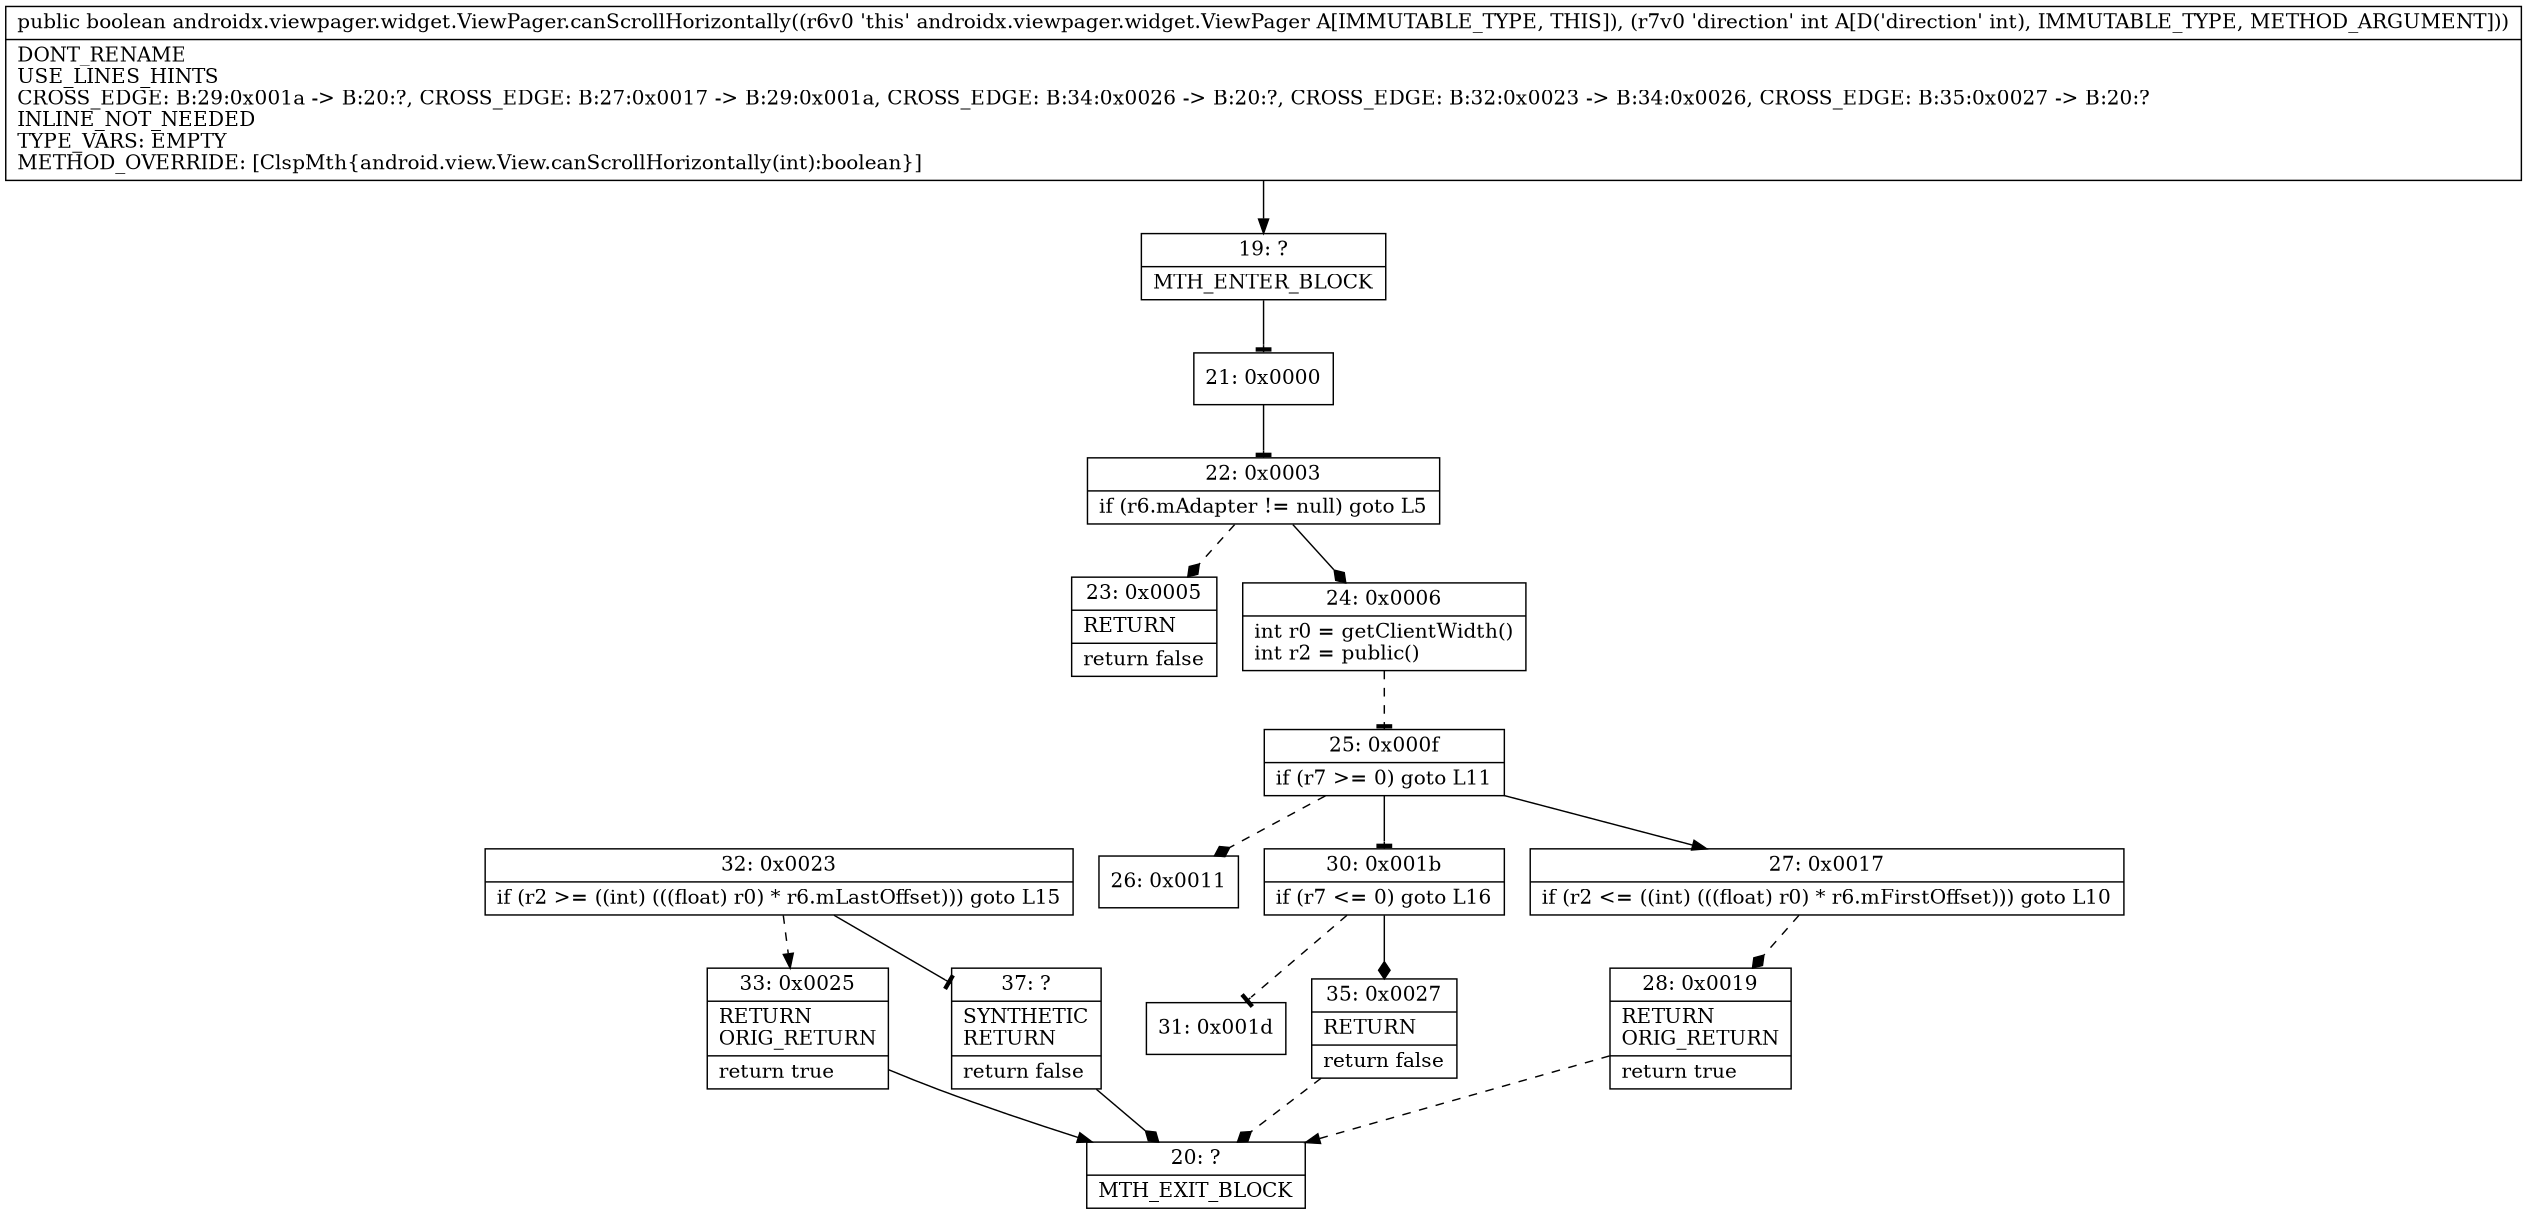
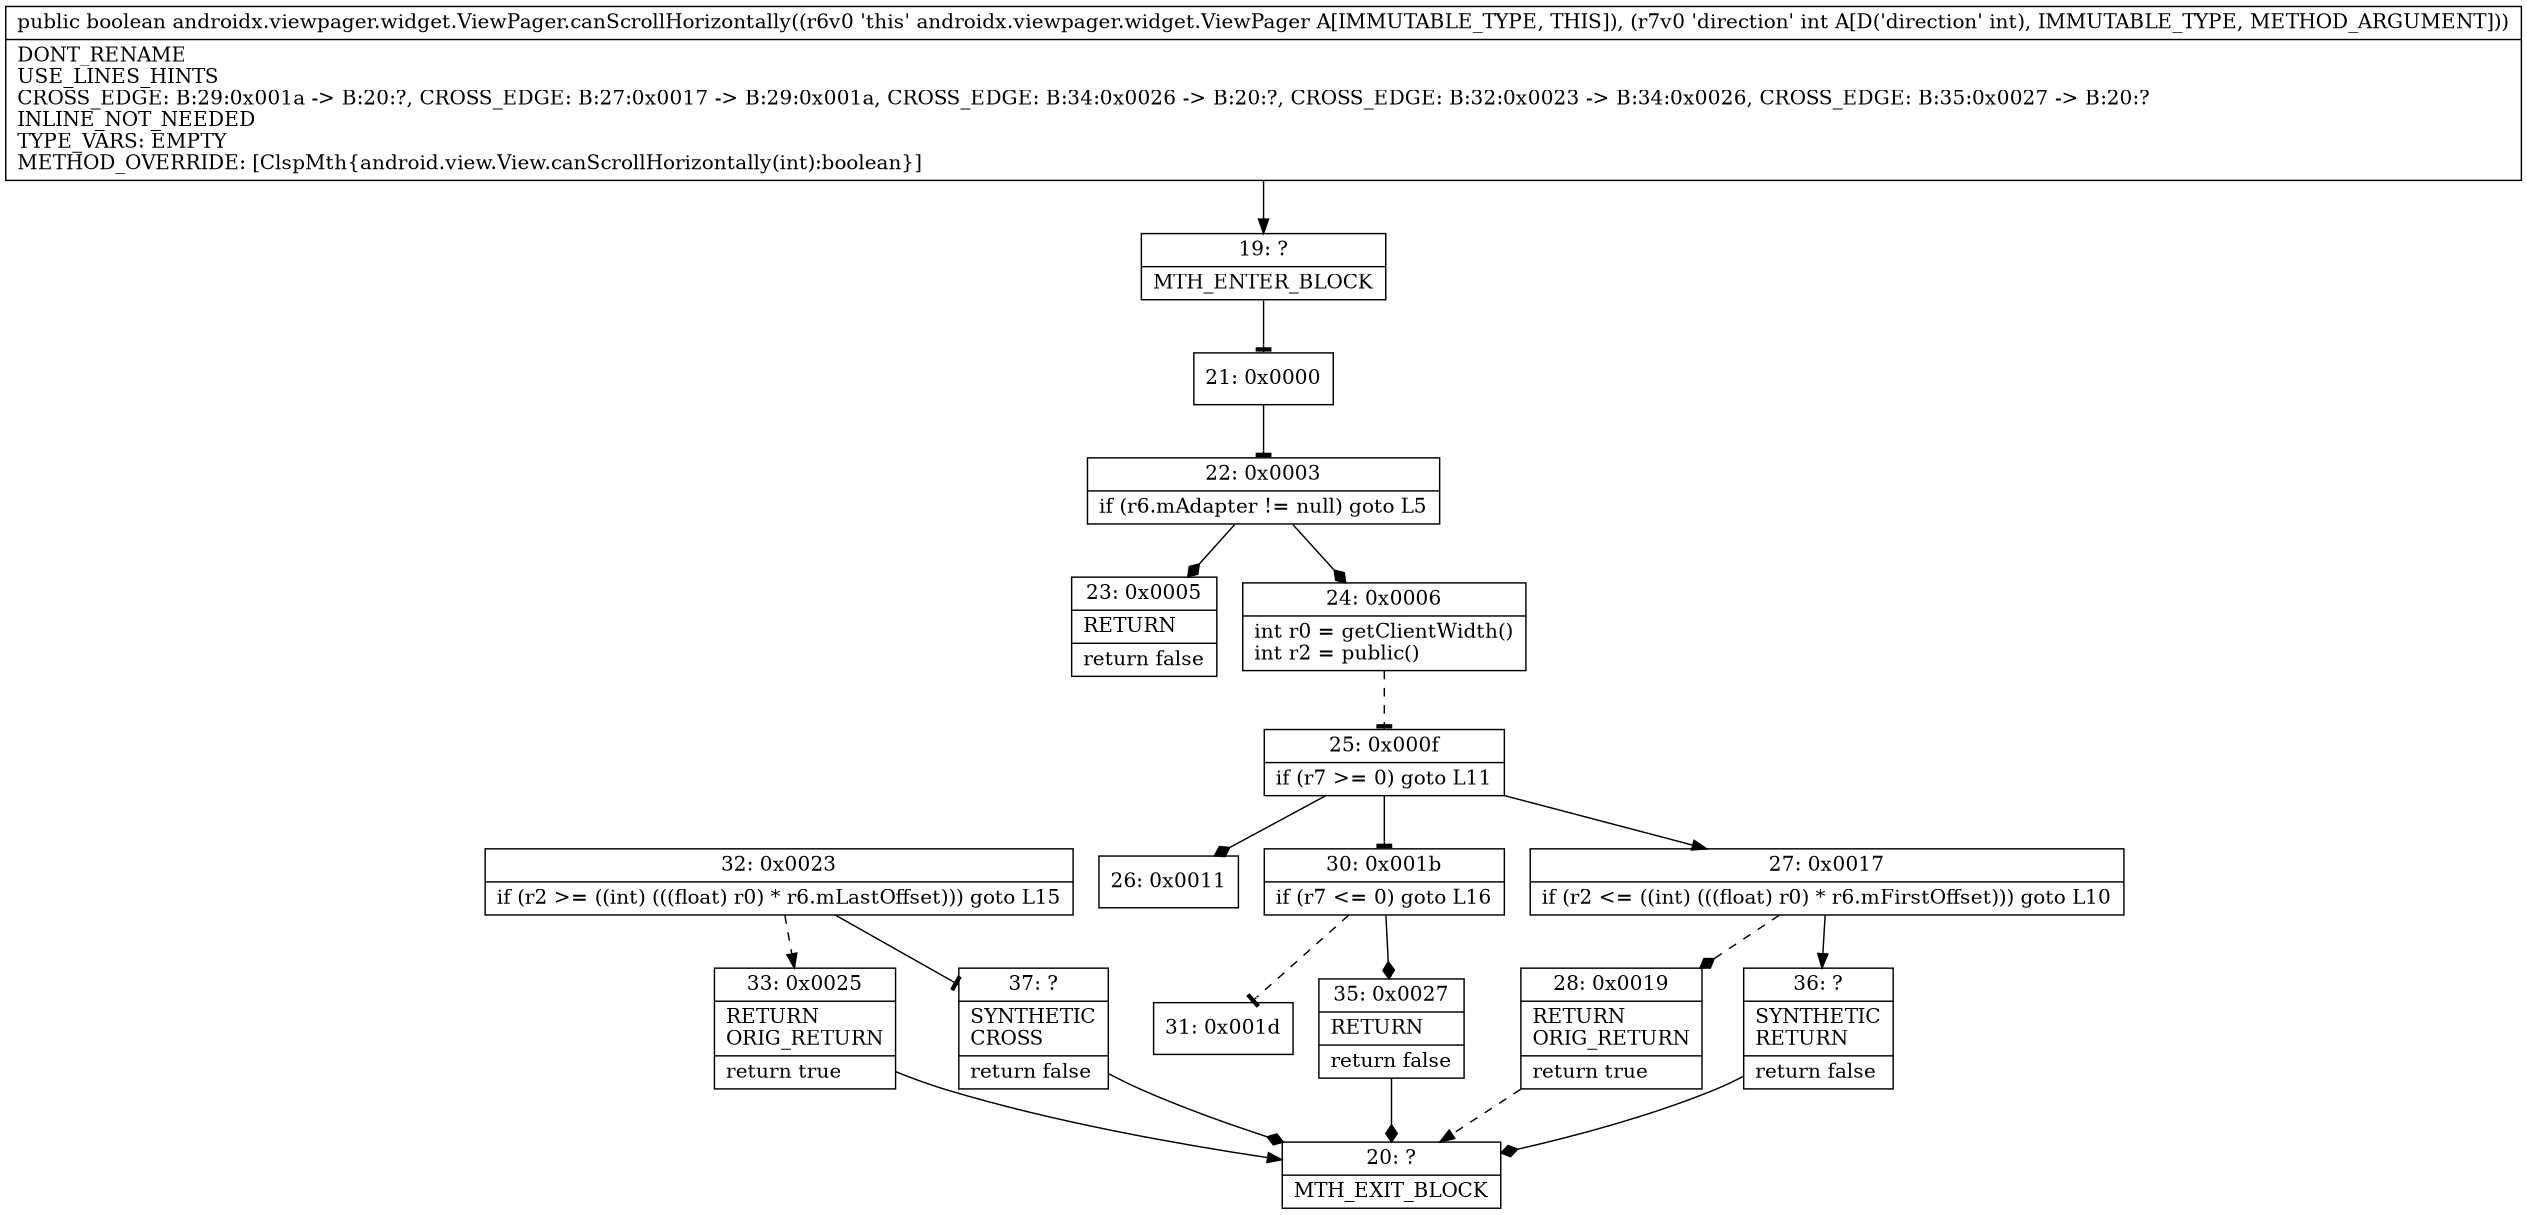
(1217, 544) -> (1217, 544)
(1278, 822) -> (1278, 822)
none -> (1818, 1029)
(1010, 1039) -> (1008, 1039)
(1286, 1105) -> (1392, 1101)
